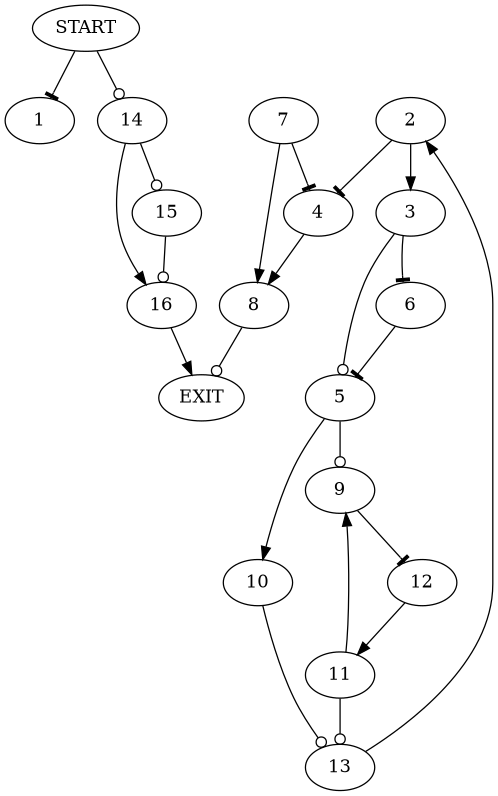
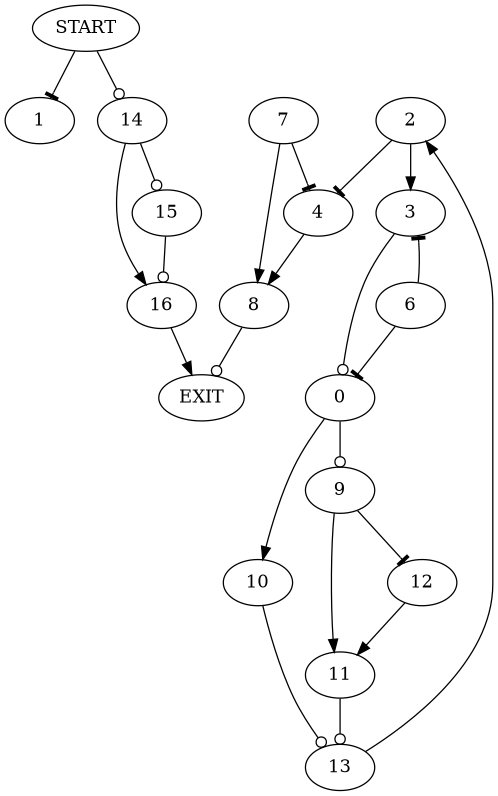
(402, 256) -> (419, 262)
(340, 398) -> (340, 398)
(349, 589) -> (331, 576)
